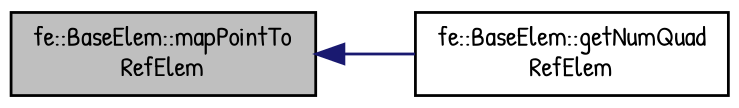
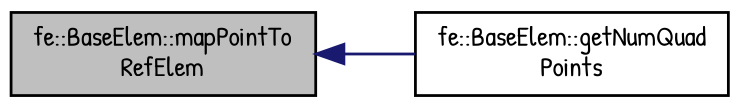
(572, 54) -> (572, 54)
